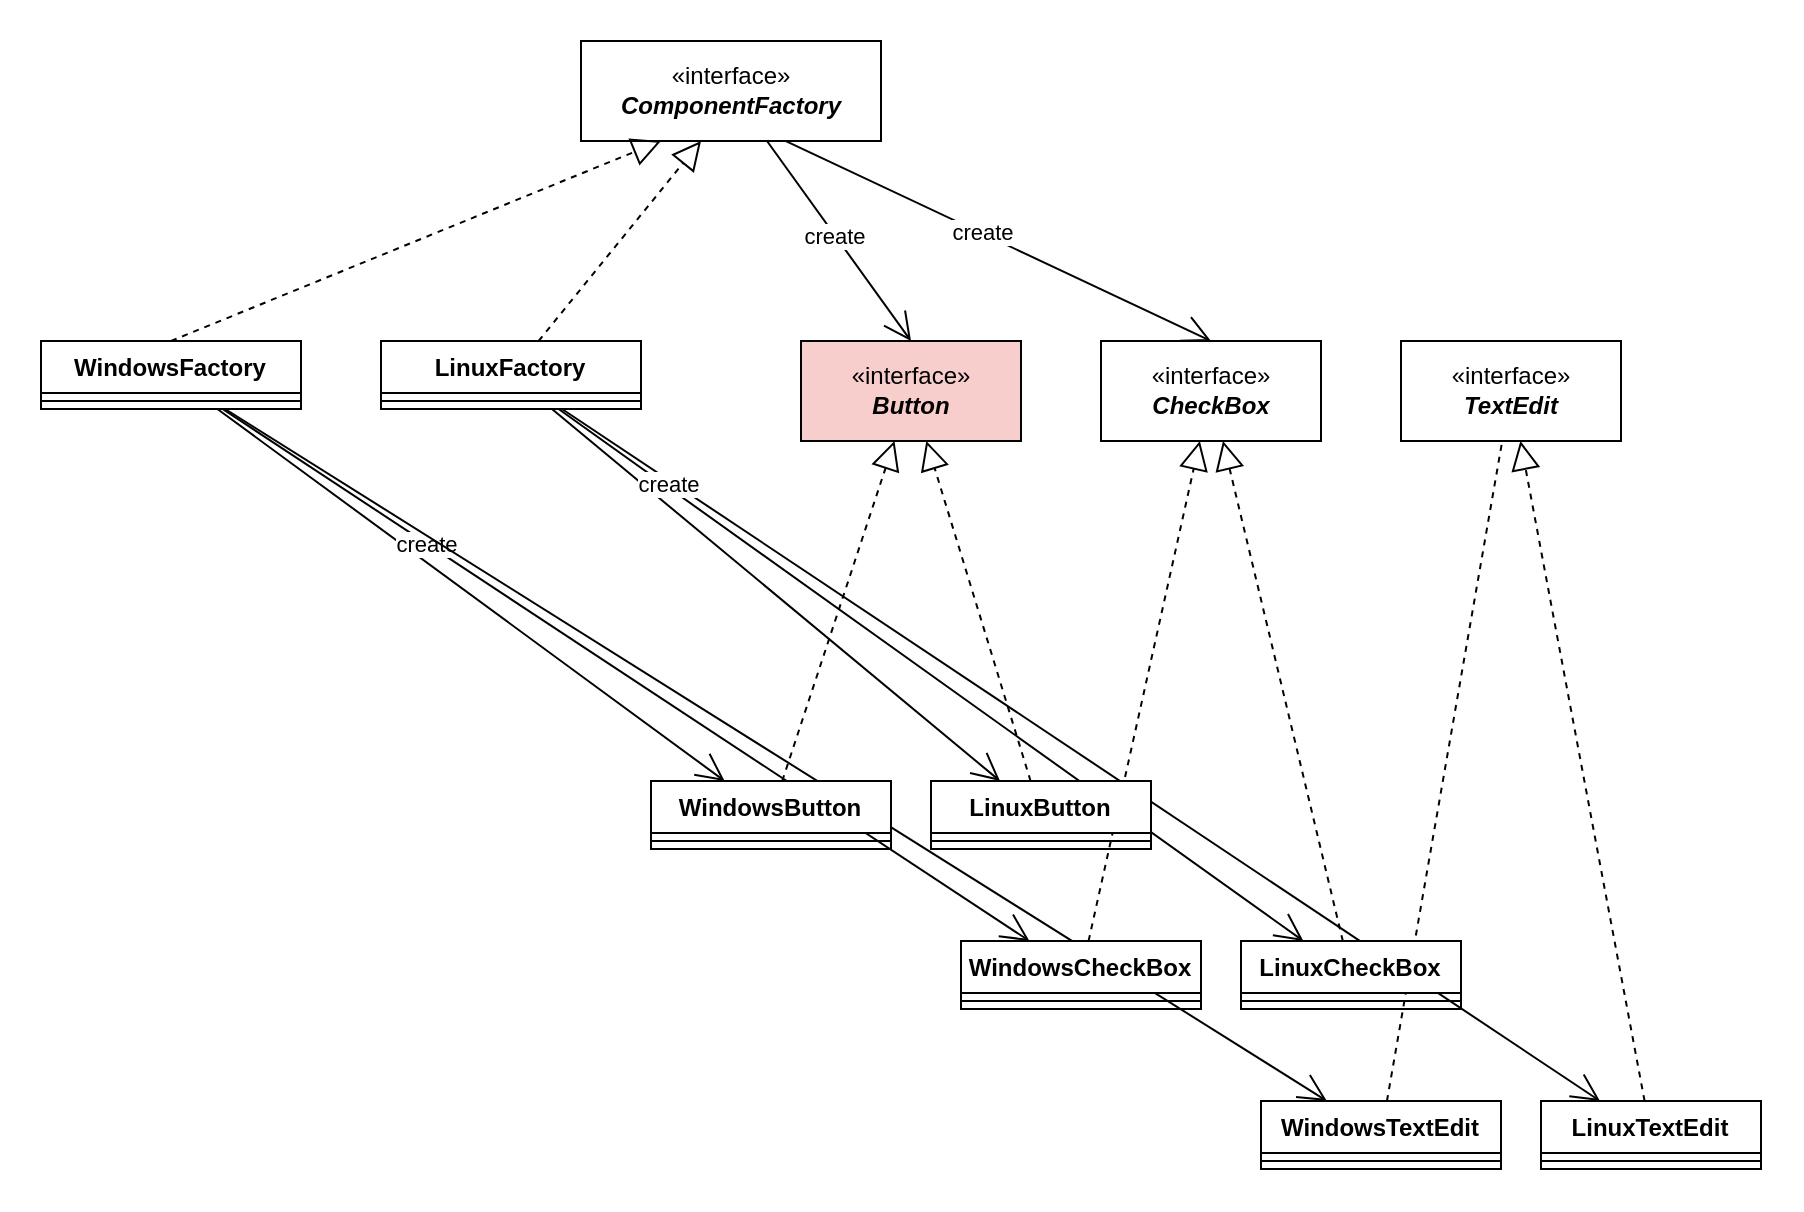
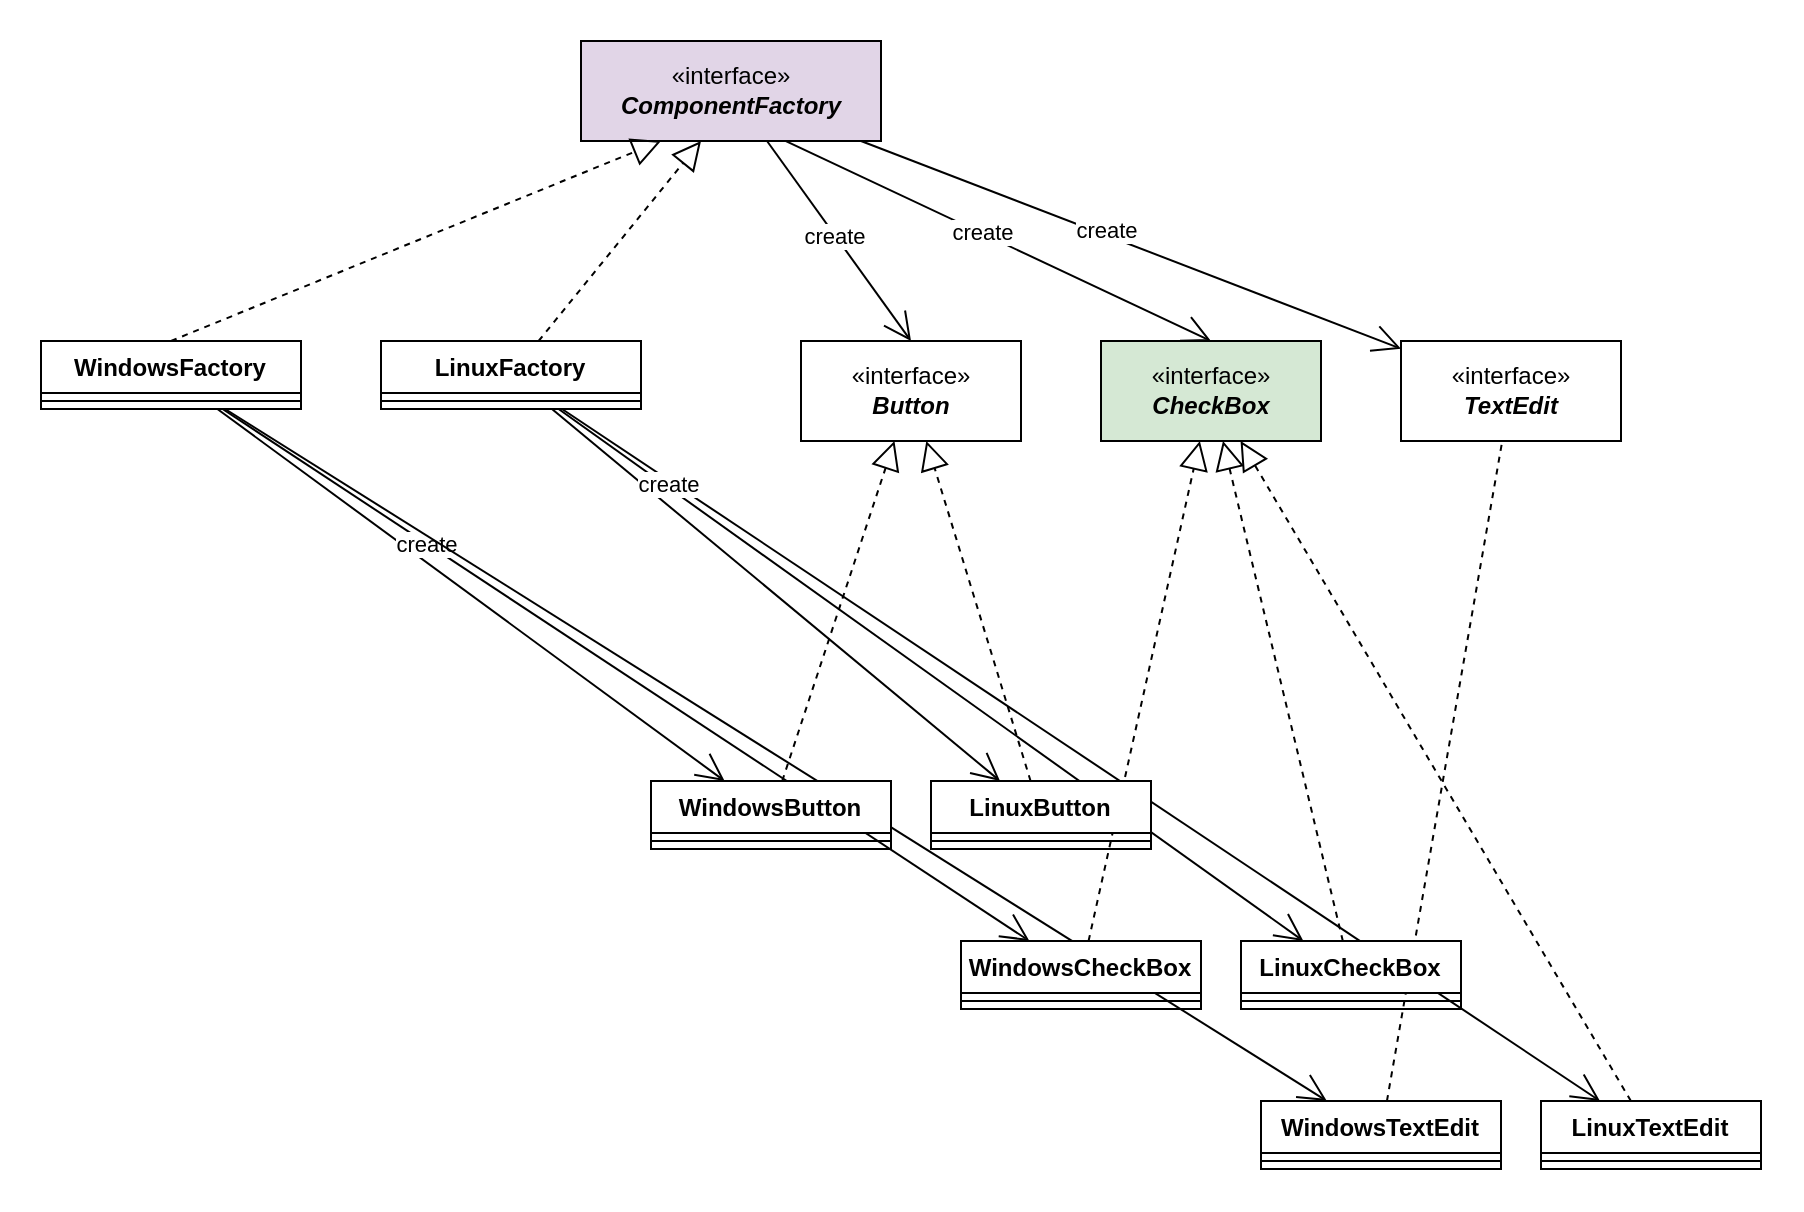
(731, 91) -> (731, 91)
none -> (1261, 295)
(911, 391) -> (911, 391)
(1211, 391) -> (1211, 391)
(1585, 786) -> (1538, 944)
